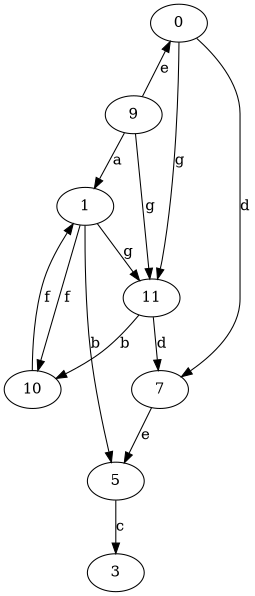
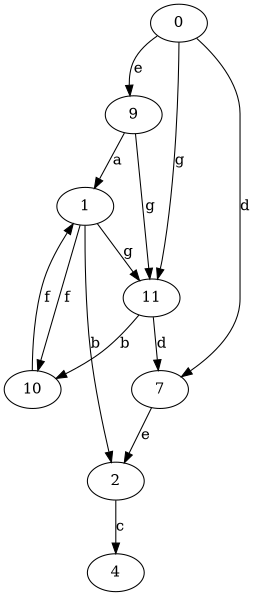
(154, 74) -> (136, 57)
(116, 481) -> (116, 481)
(116, 573) -> (116, 573)
